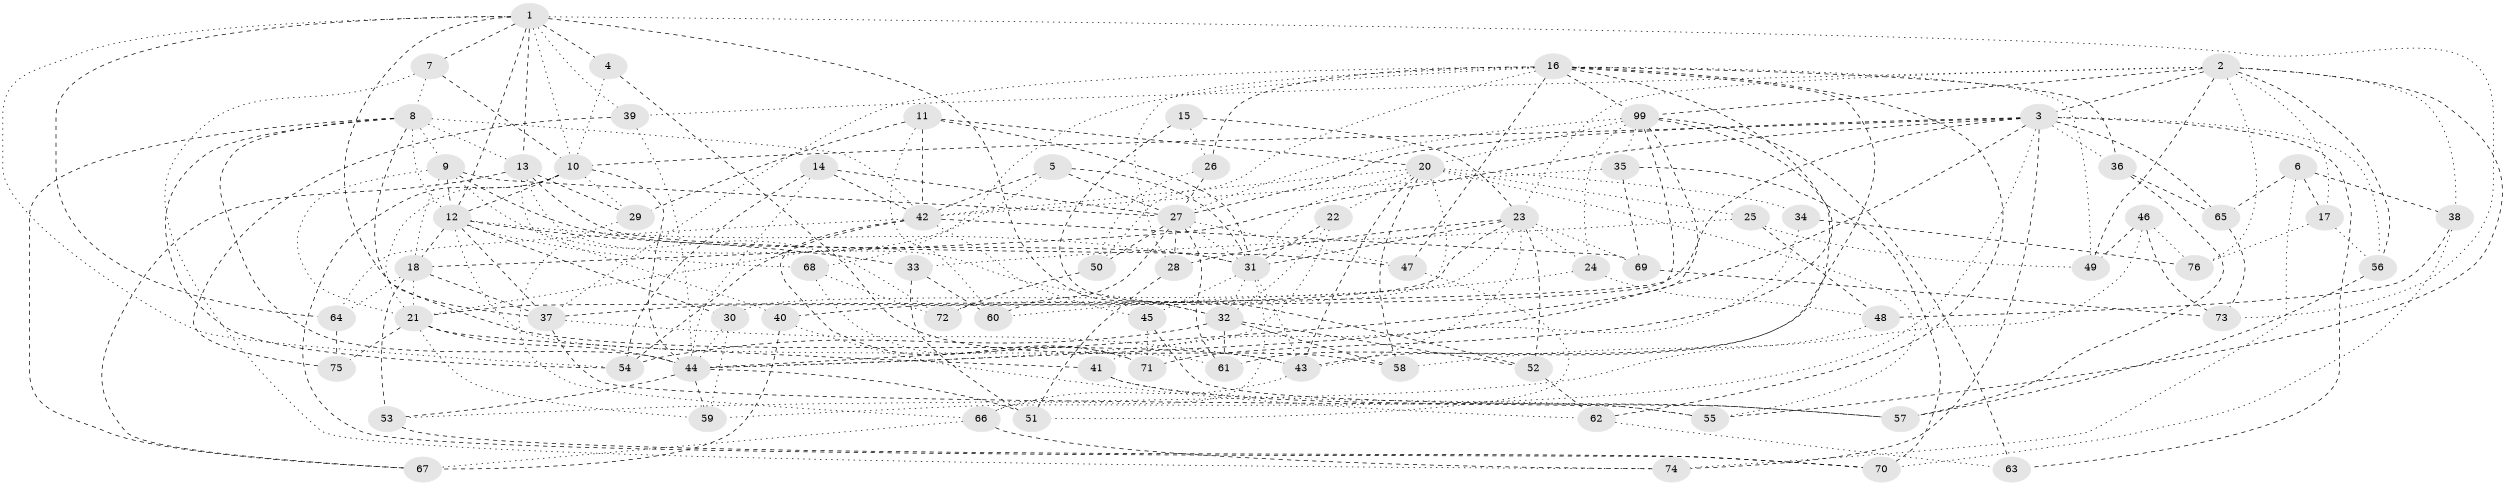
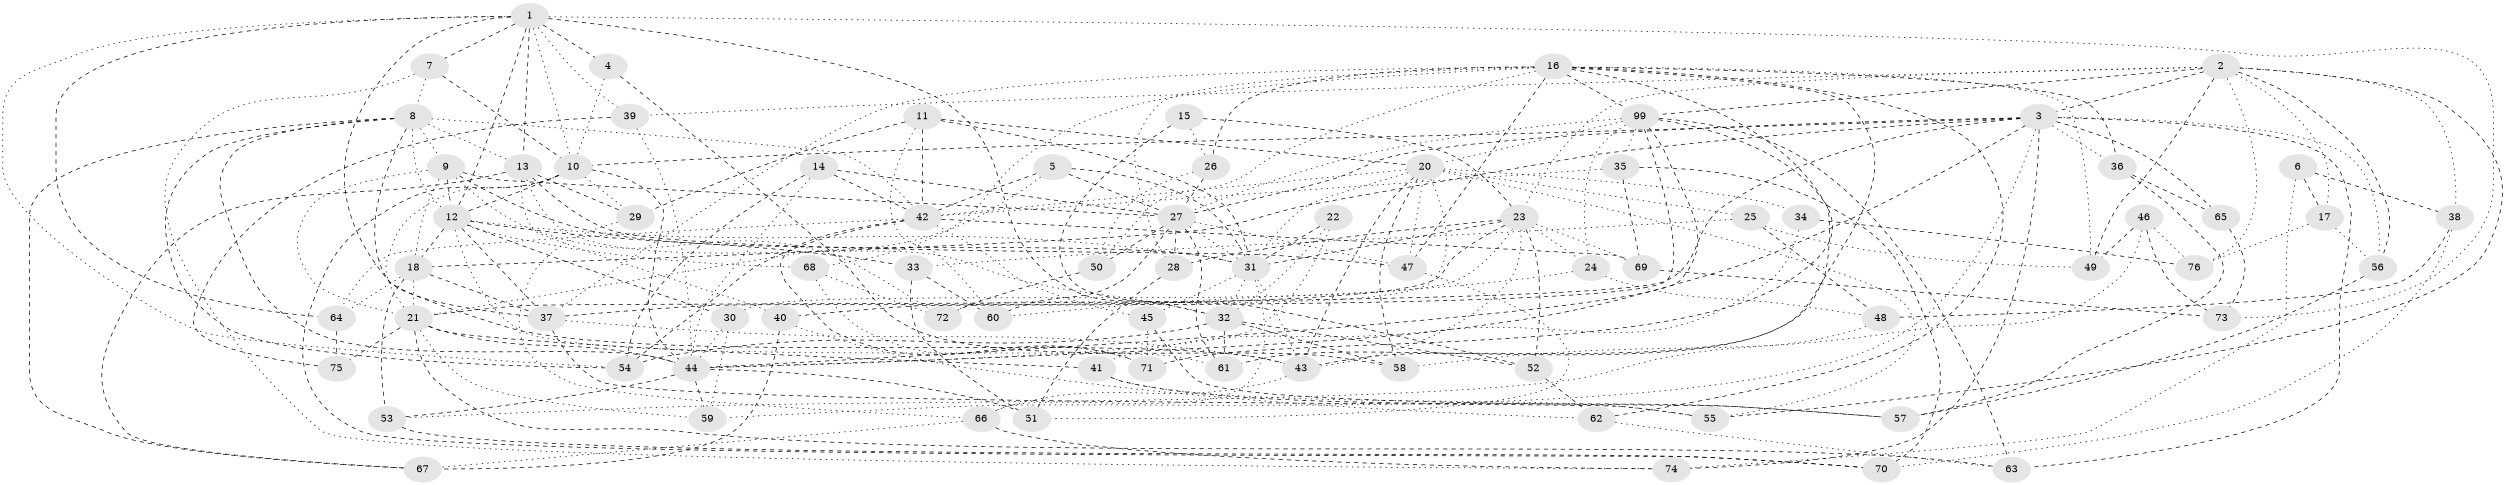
(2261, 192) -> none
(1367, 199) -> (1416, 218)
none -> (1181, 448)
